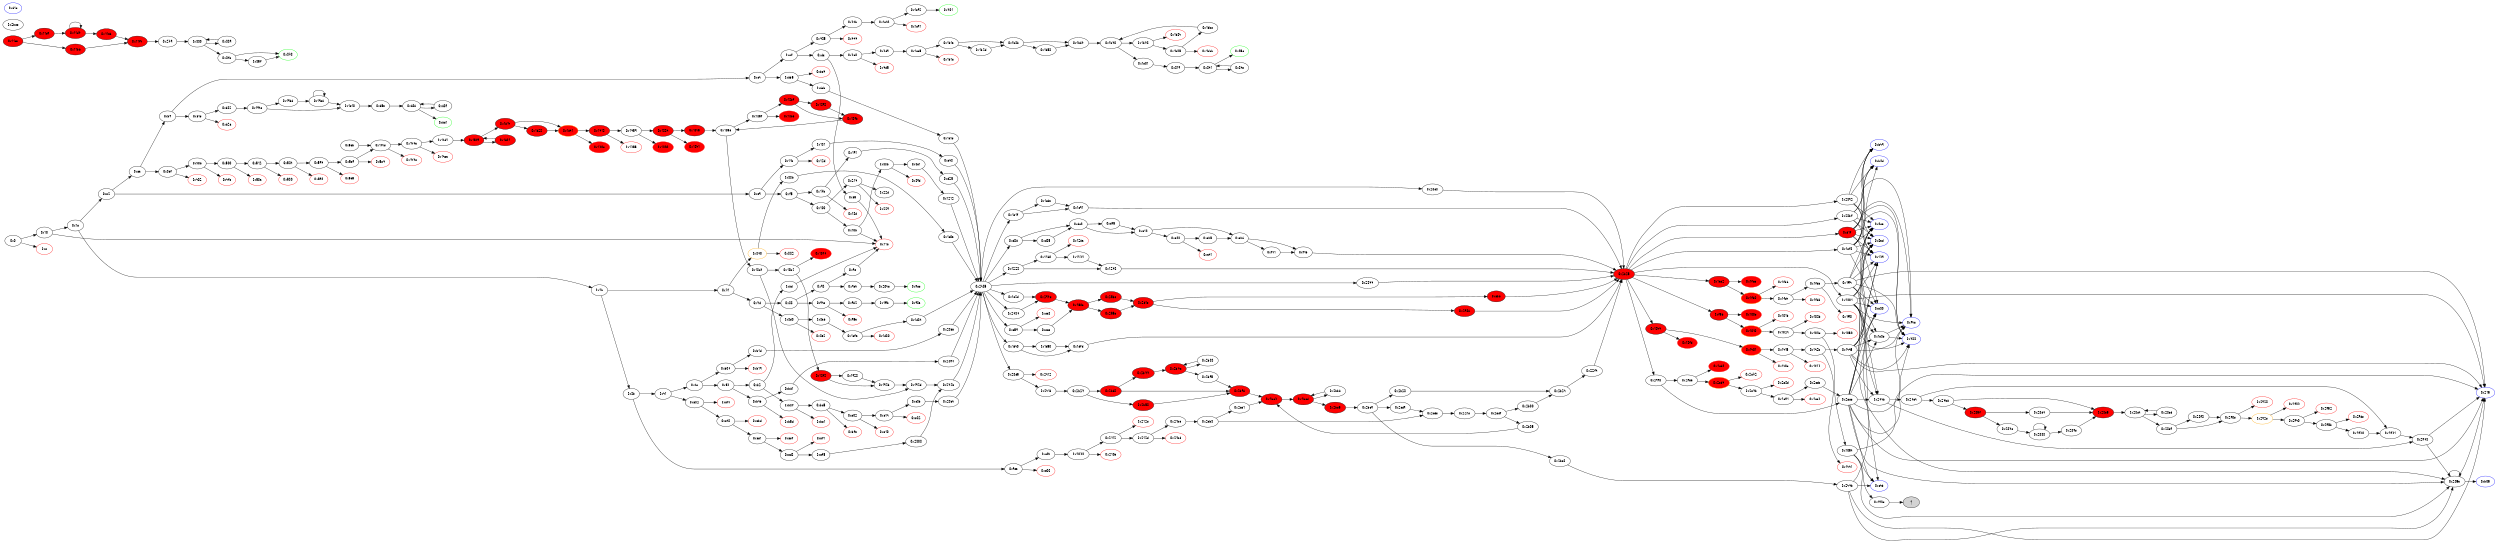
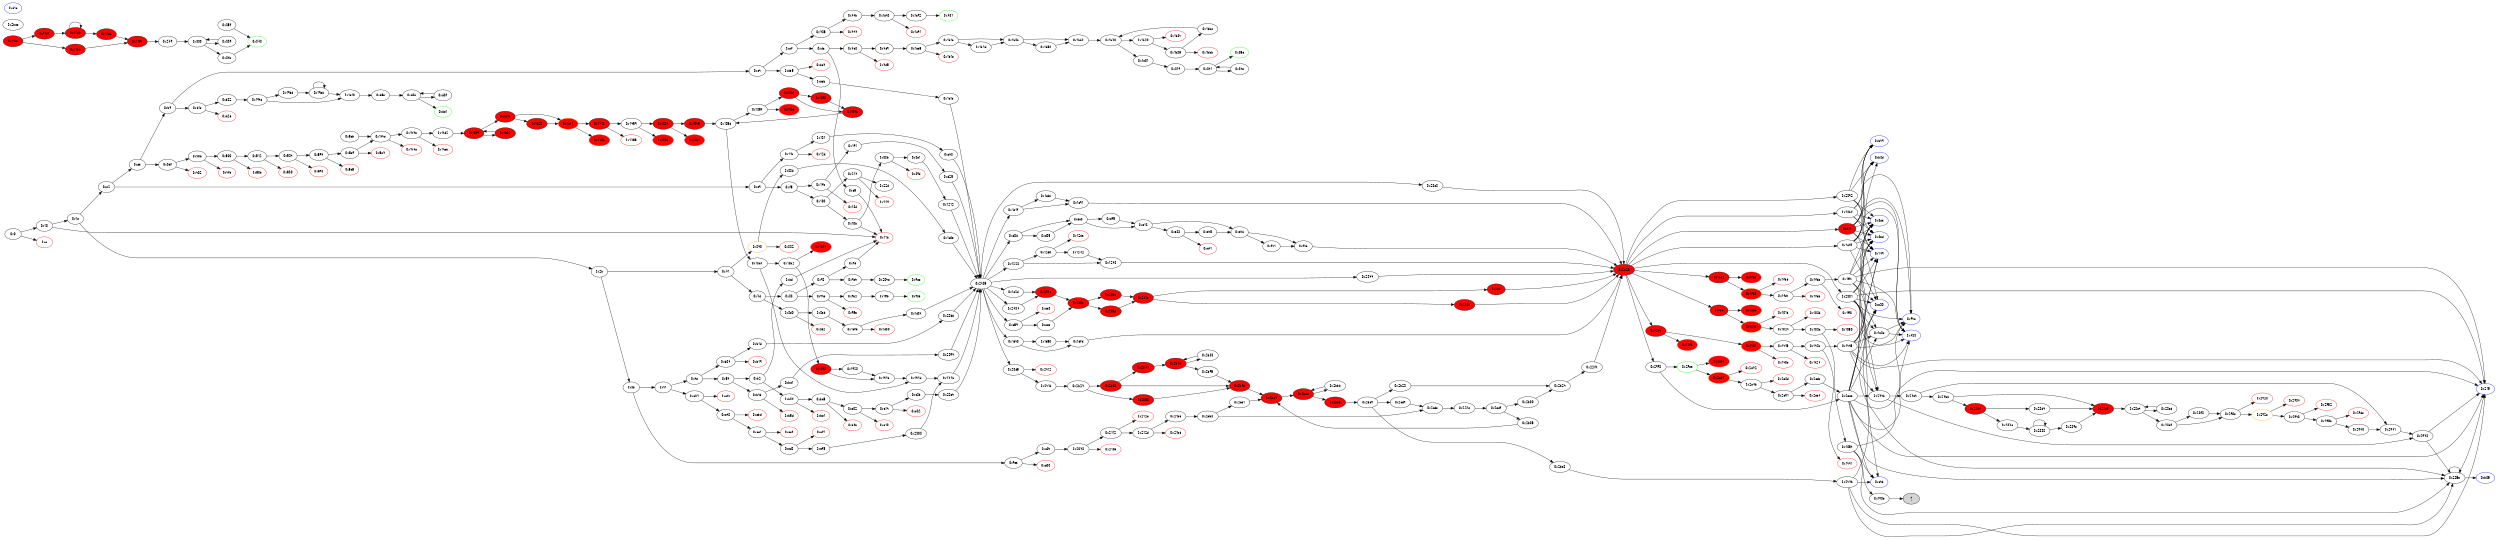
(240, 60) -> none
(1687, 380) -> (1687, 367)
